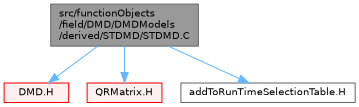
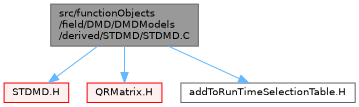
(36, 93) -> (36, 93)
